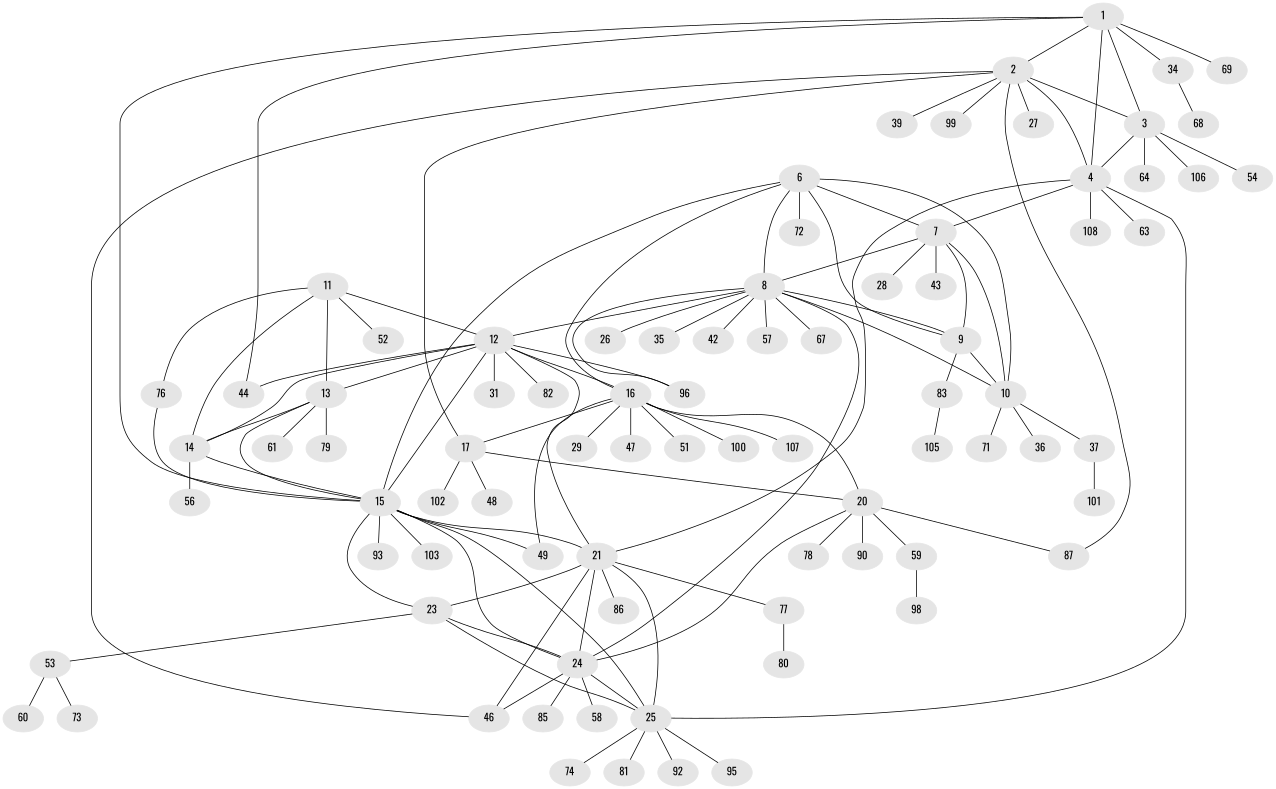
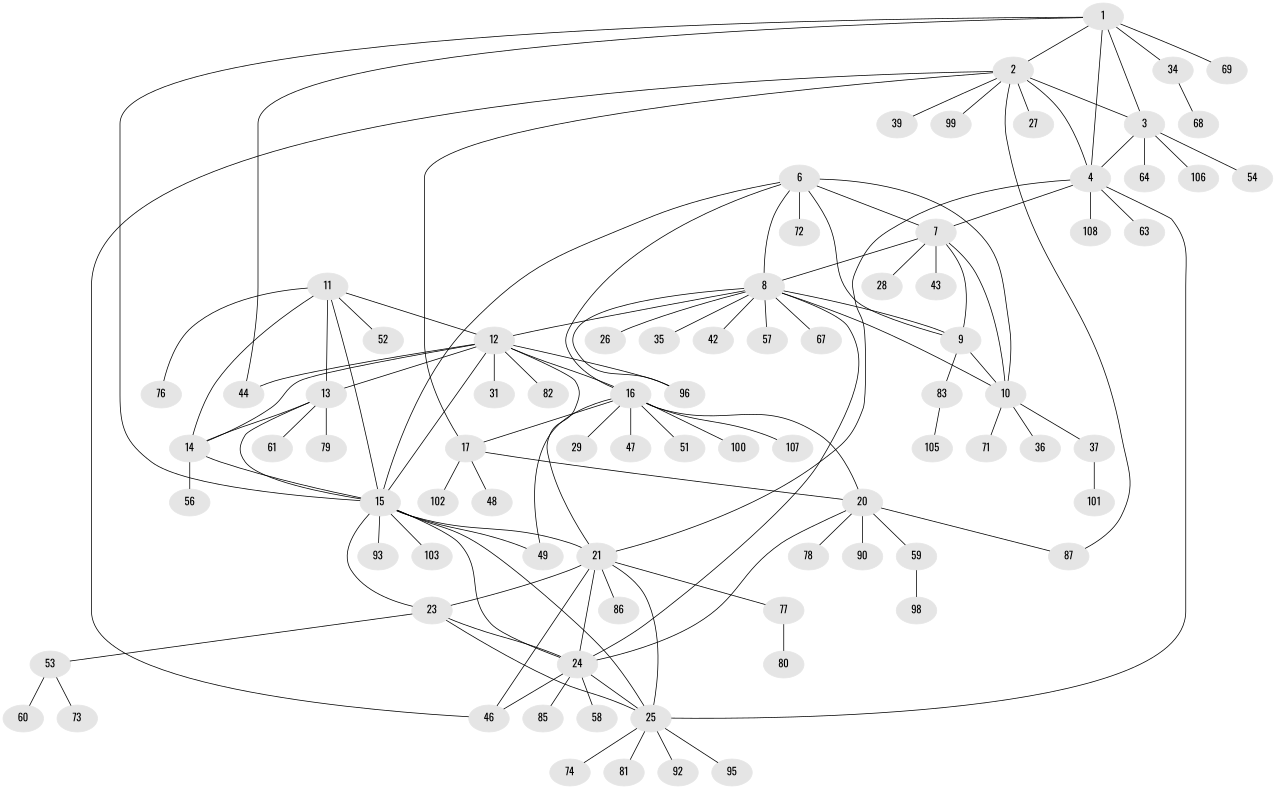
(231, 488) -> (356, 394)
